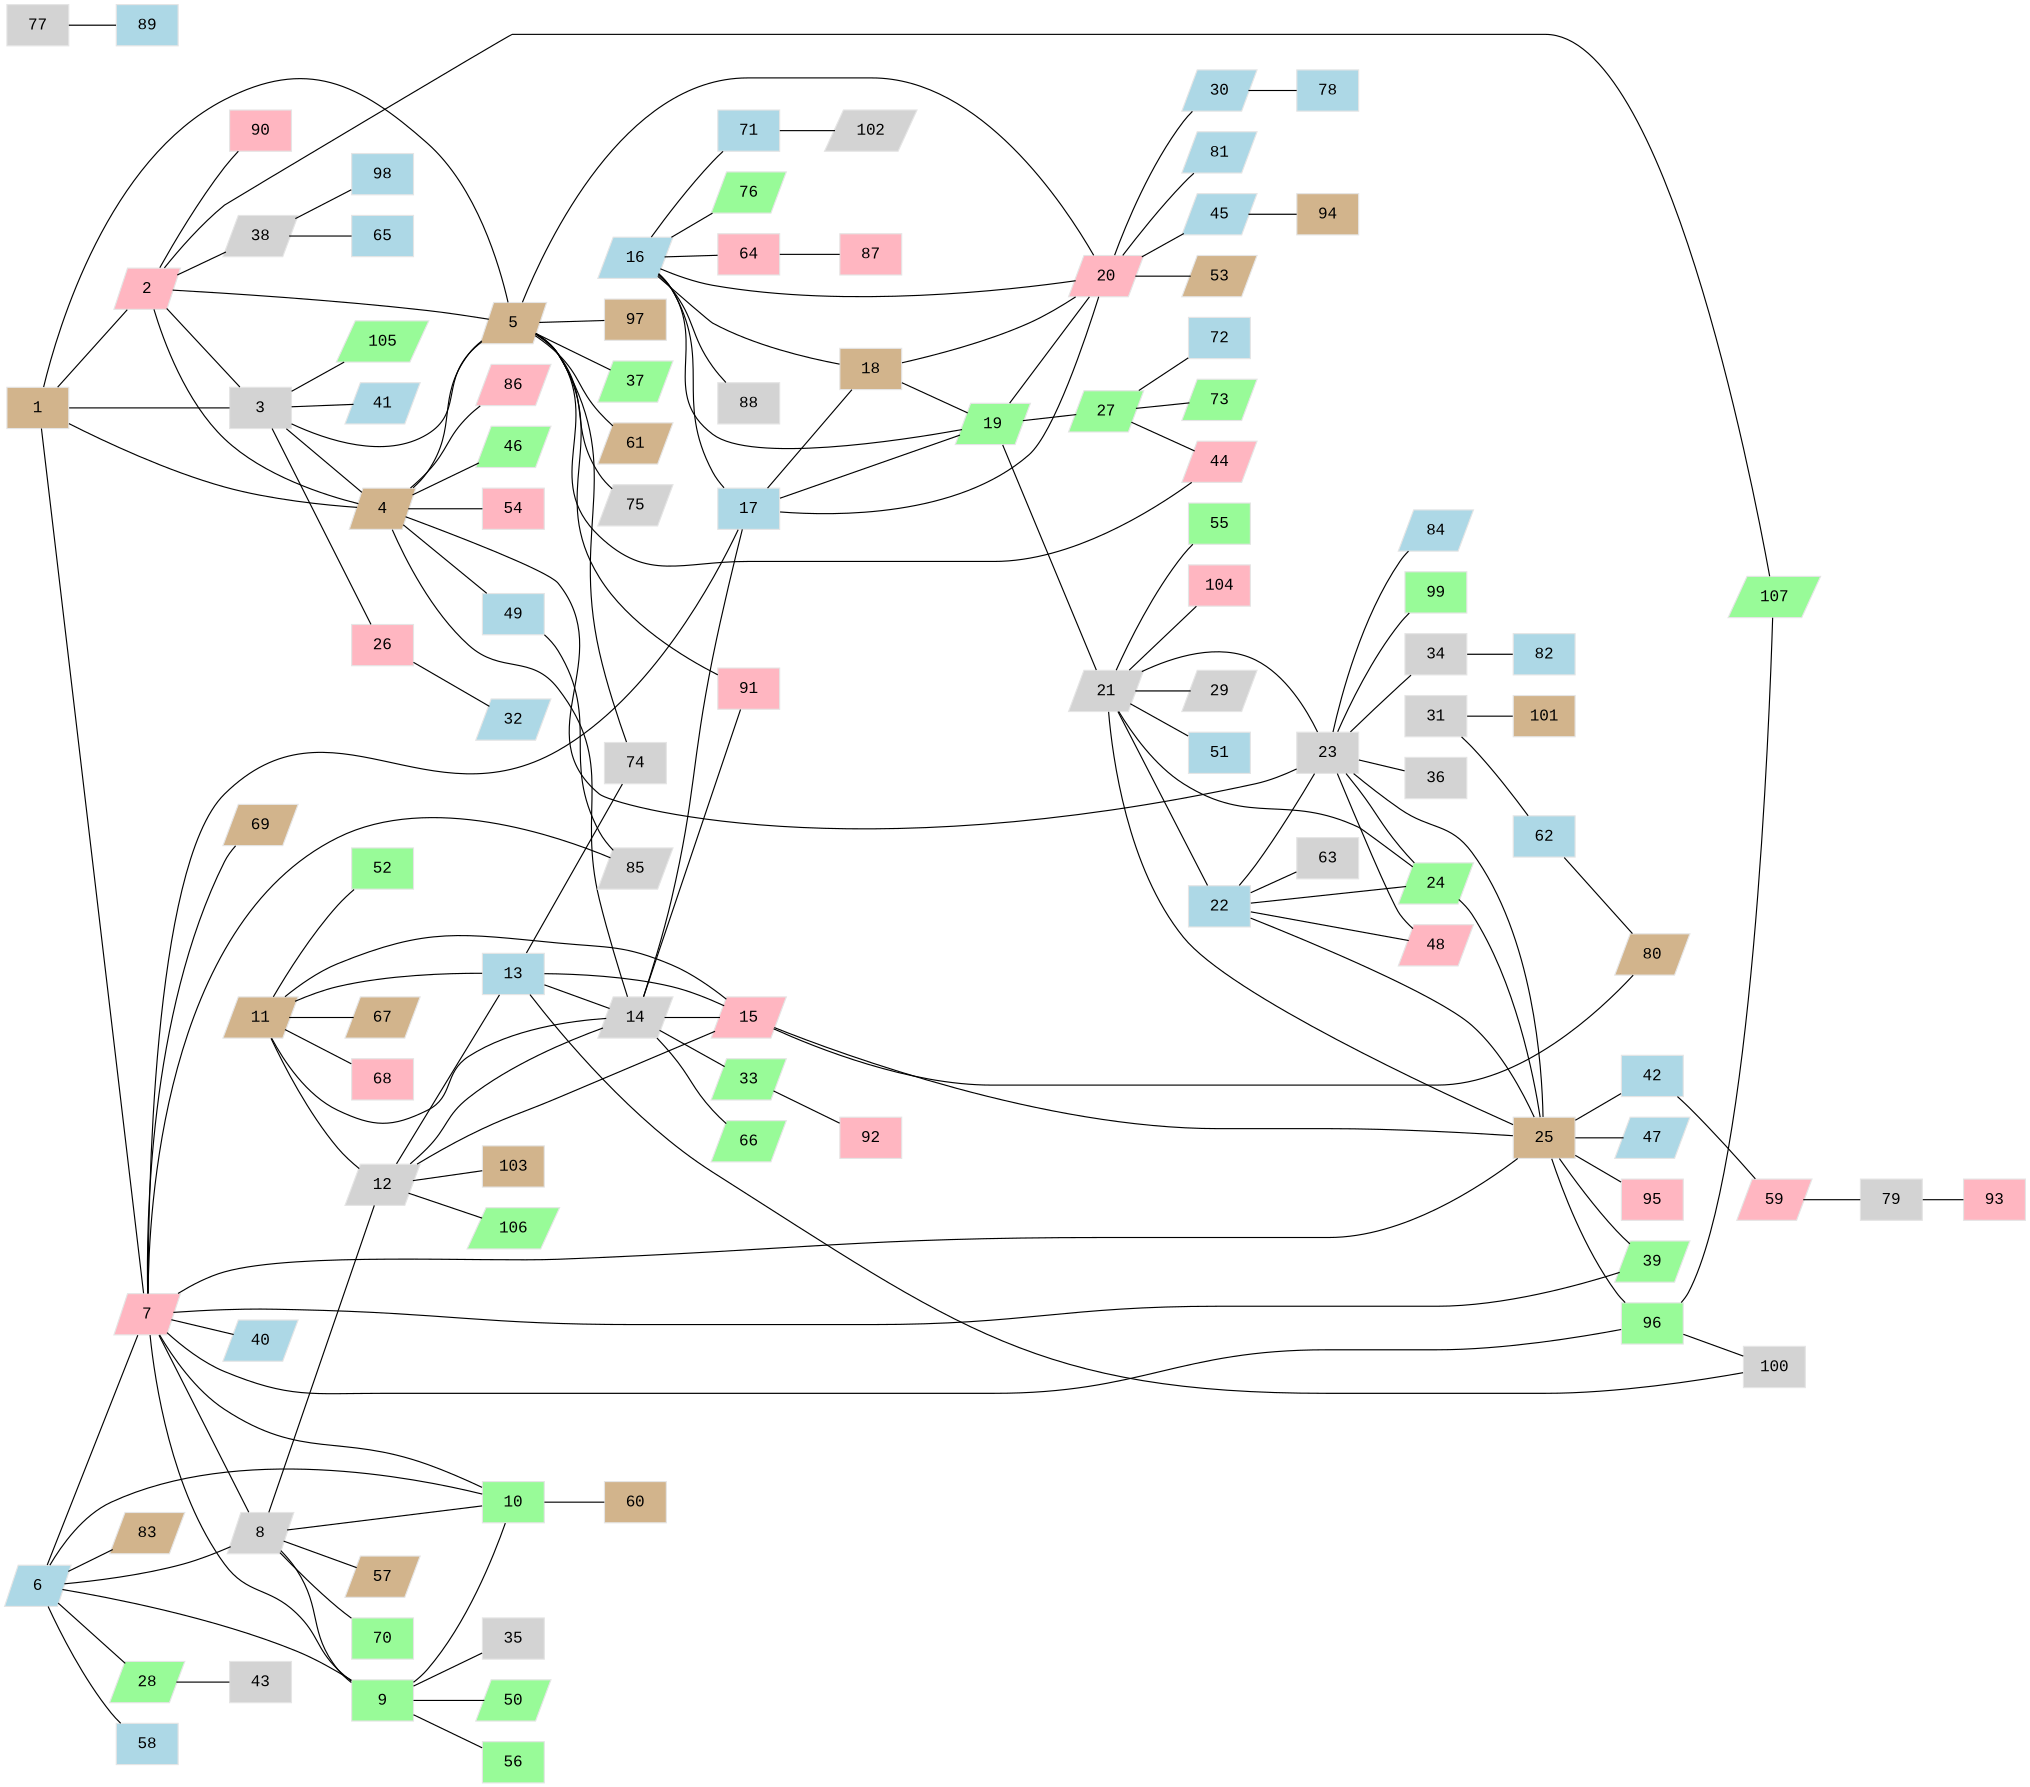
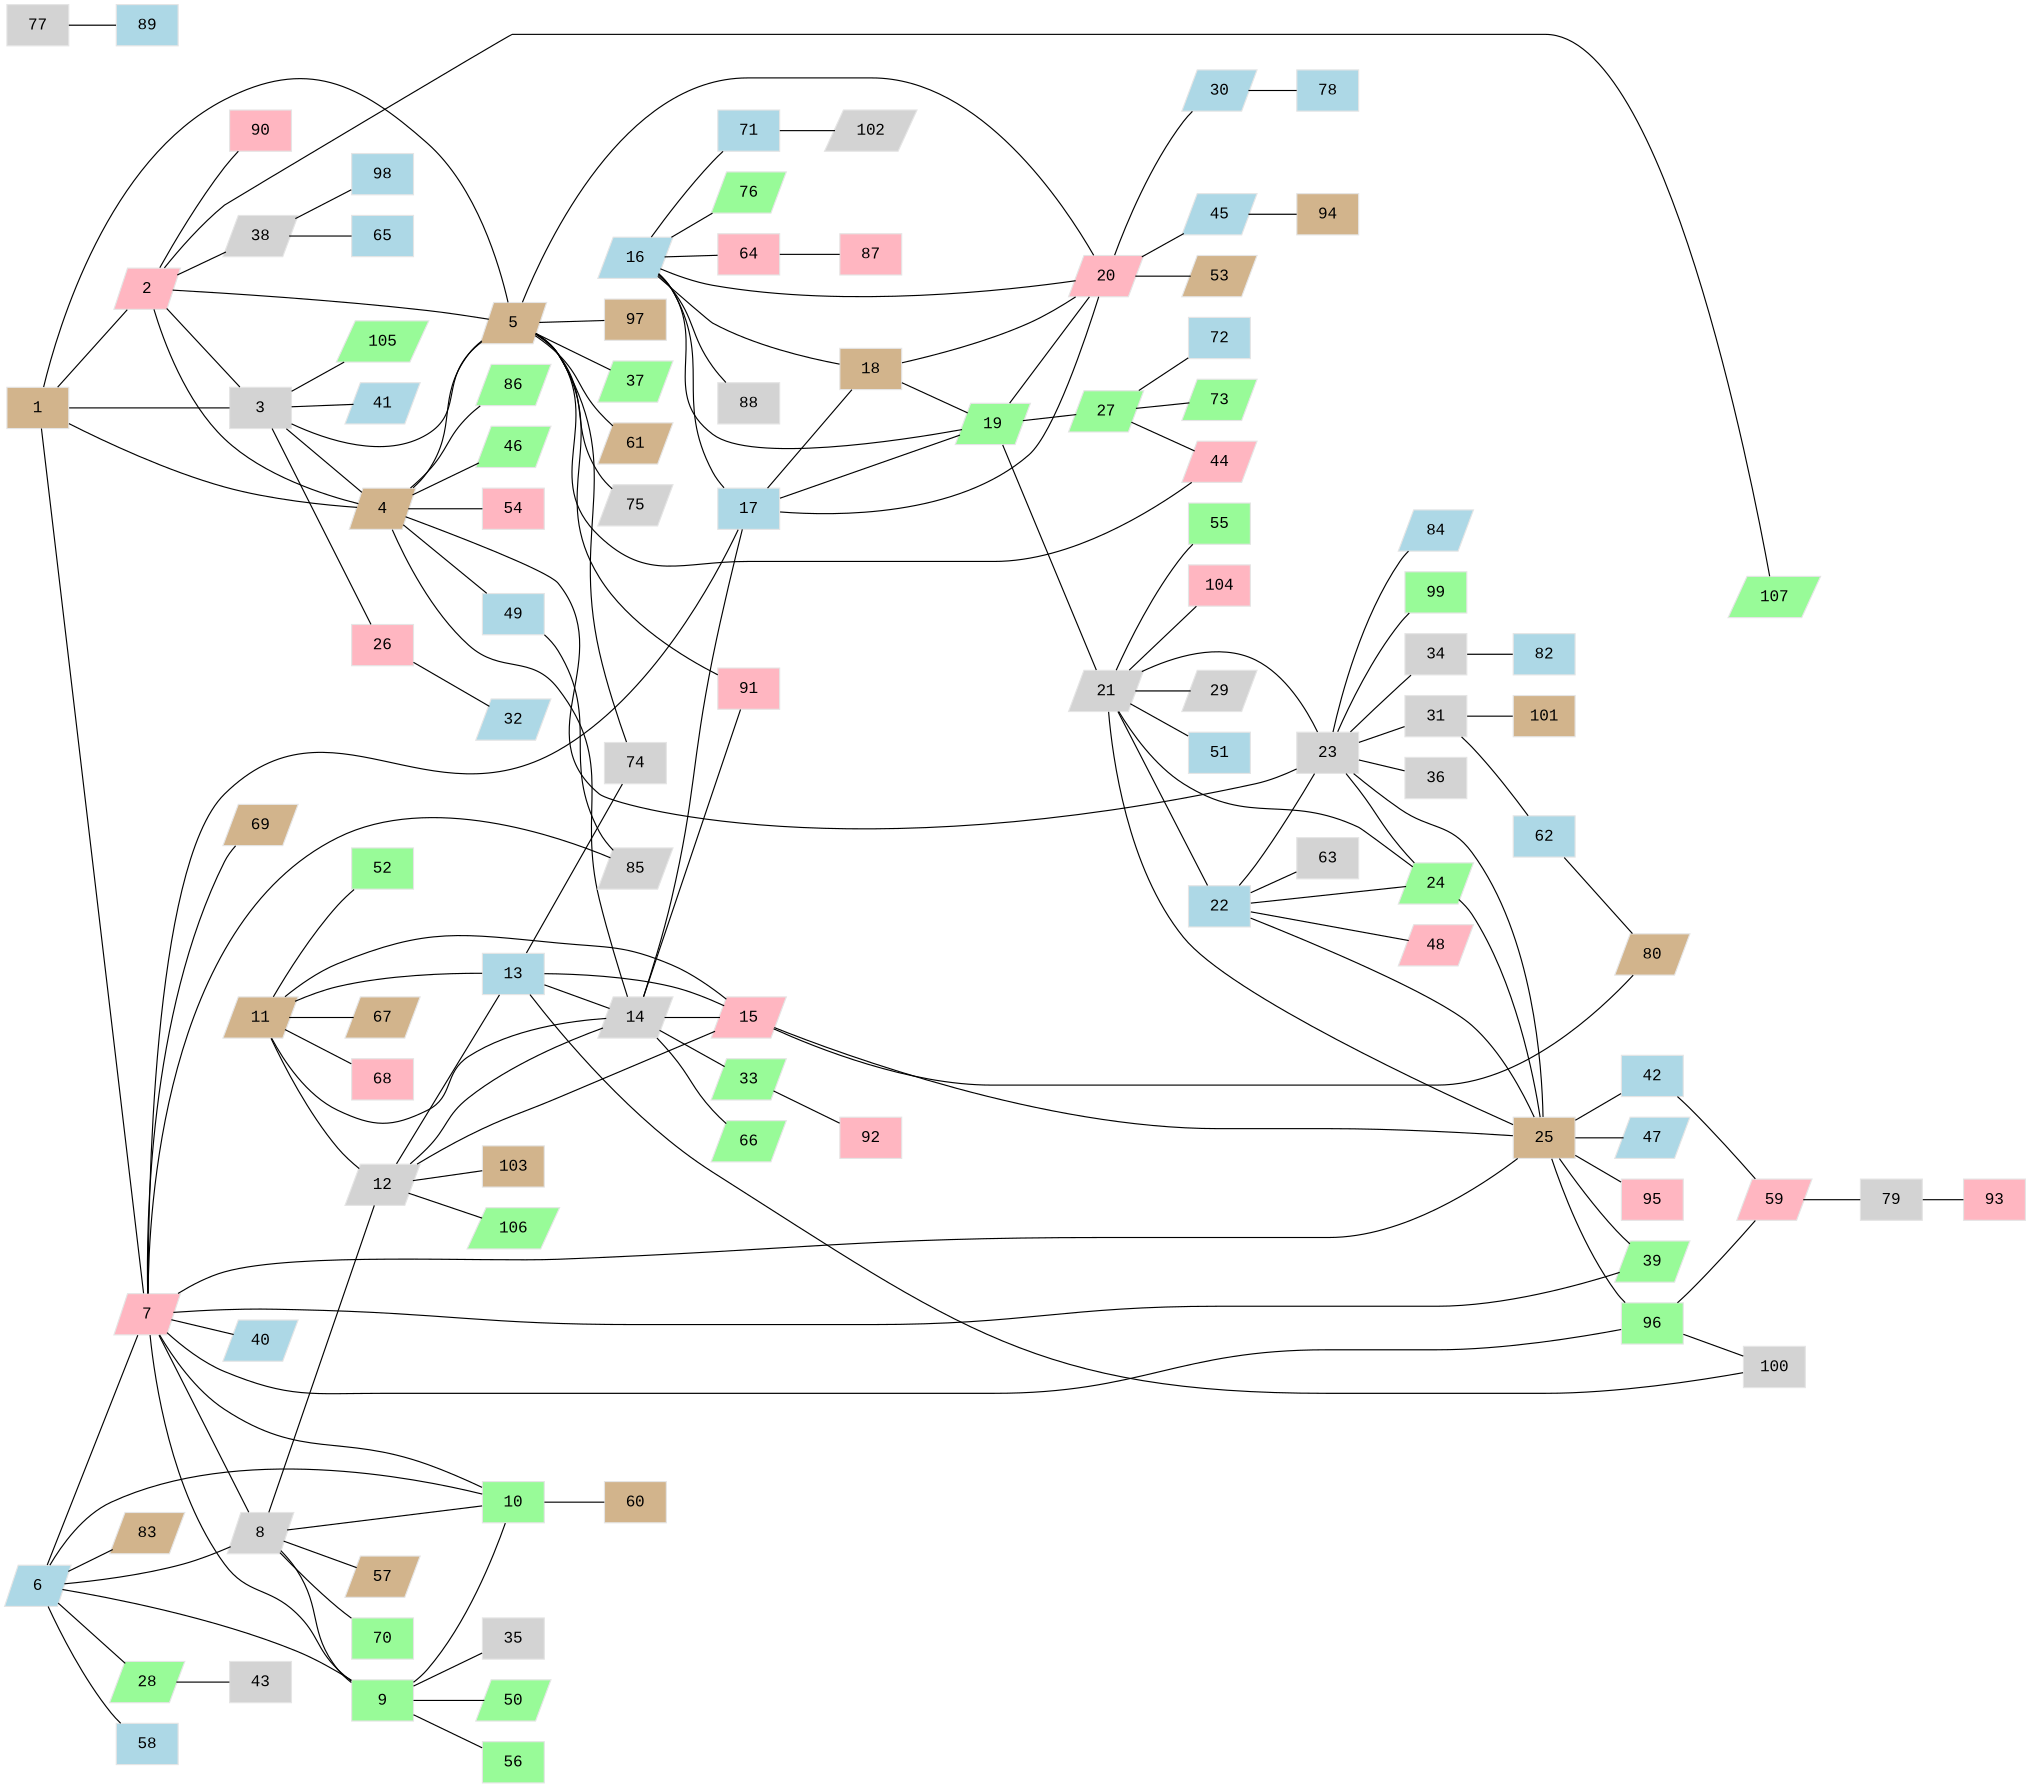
(1219, 152) -> none
(513, 385) -> (513, 385)
(1371, 853) -> (1382, 734)
(1752, 965) -> (1717, 1263)
